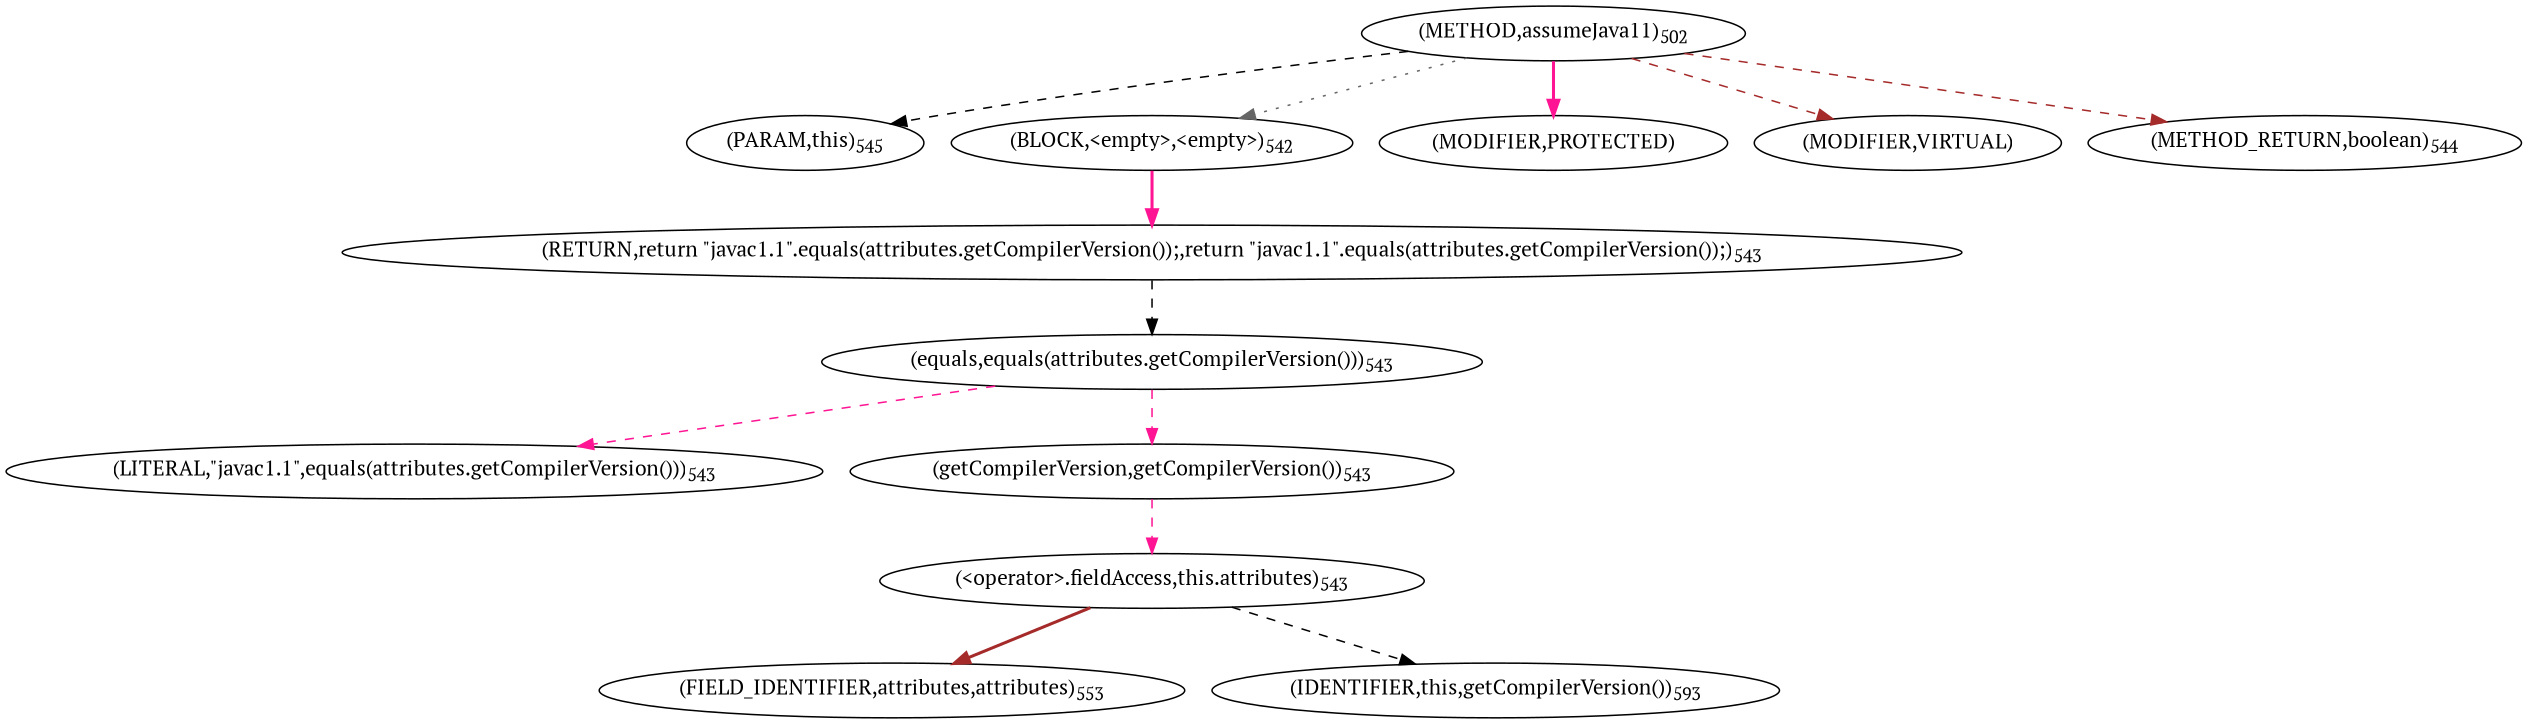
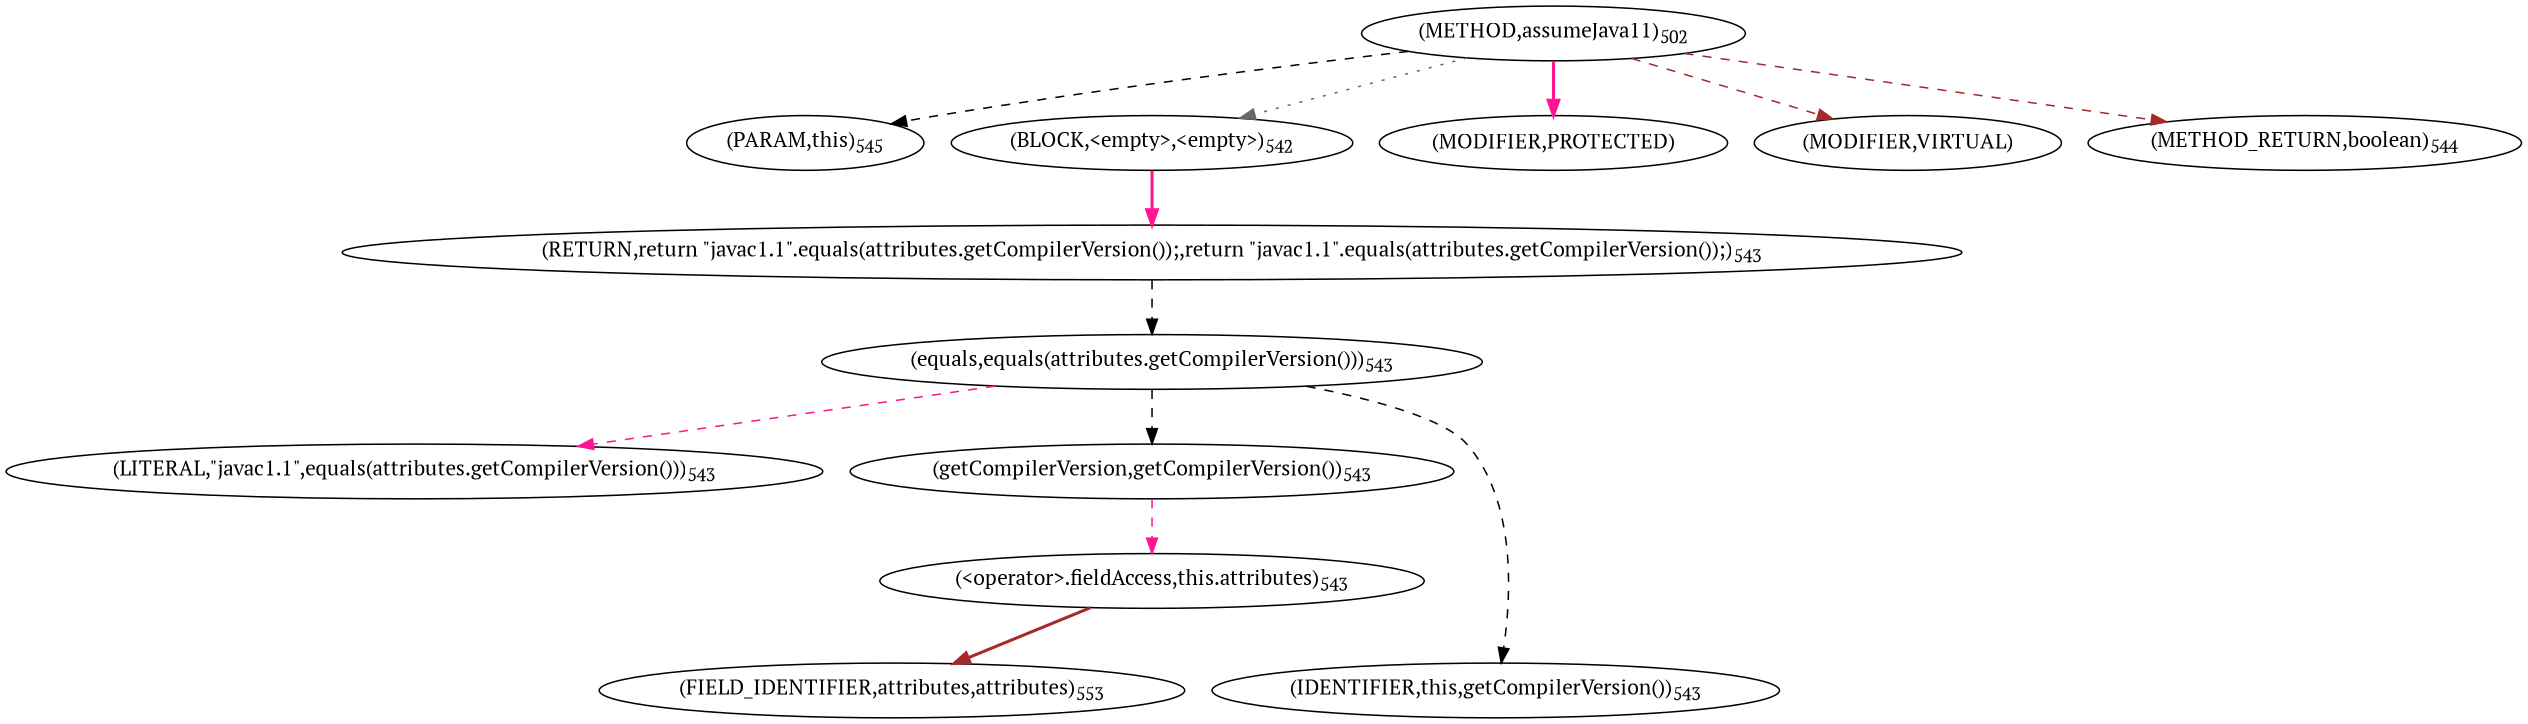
(1152, 409) -> (1152, 409)
(1316, 633) -> (1479, 461)
(1687, 688) -> (1687, 688)
